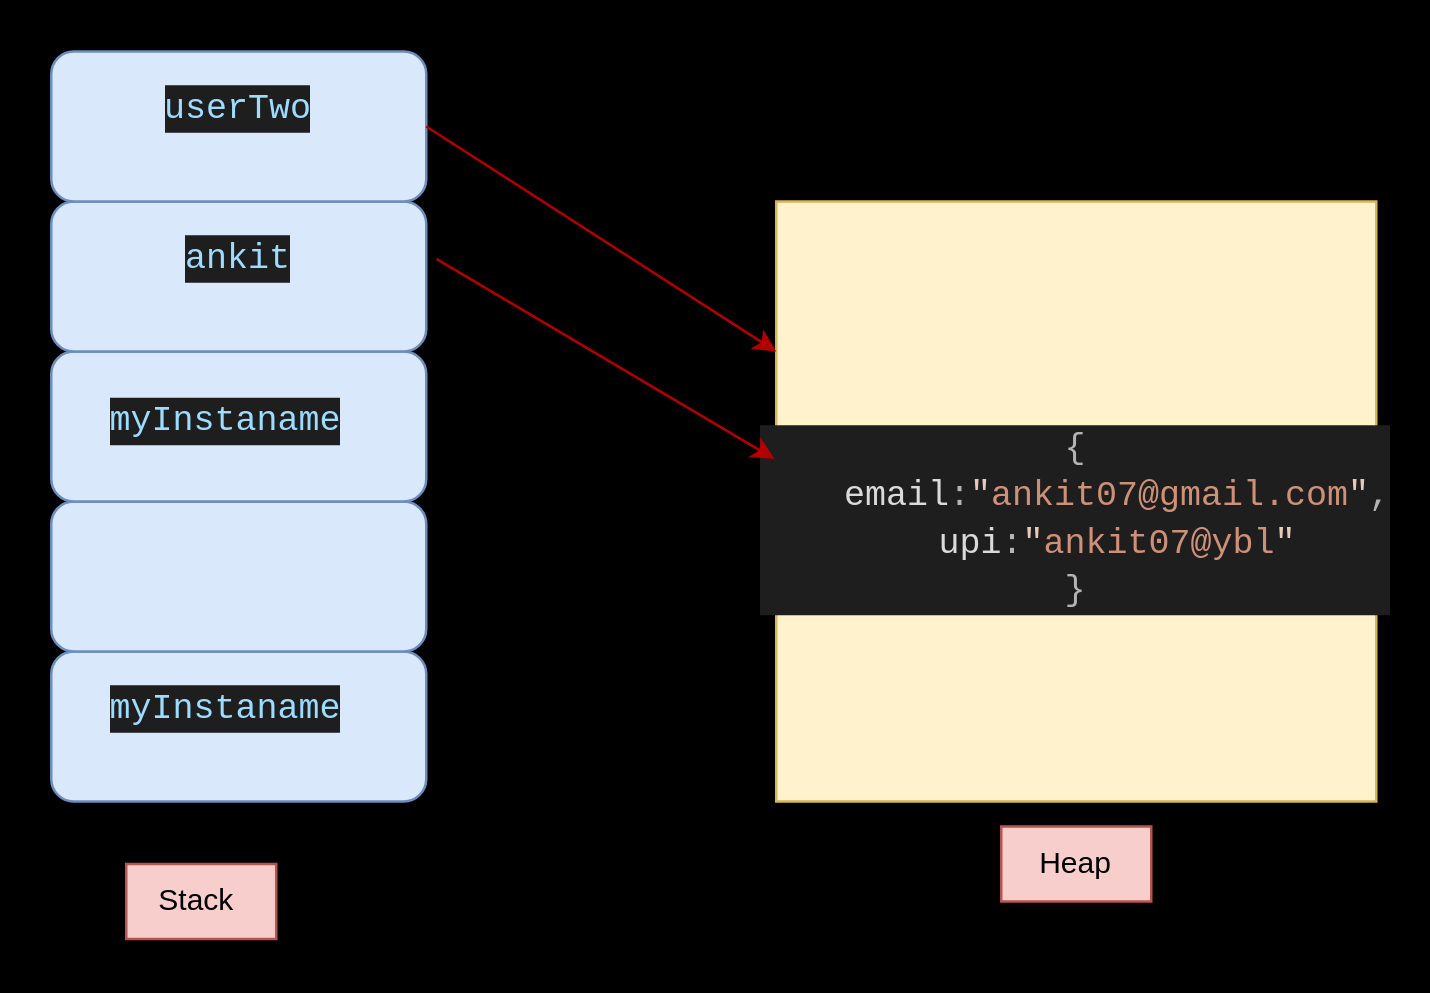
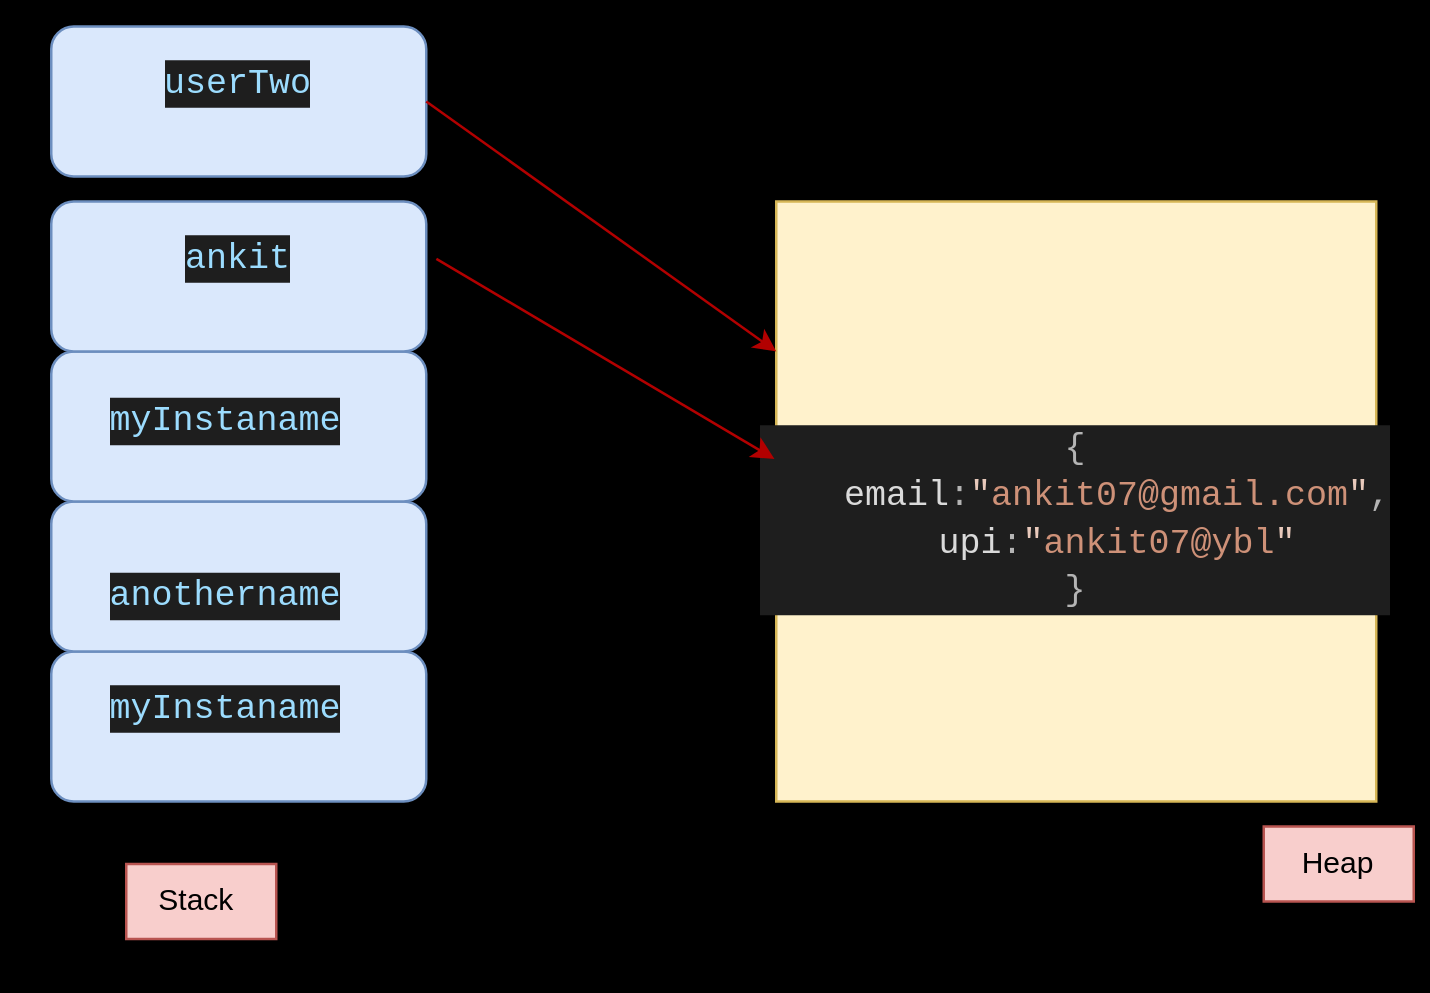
(239, 126) -> (239, 101)
none -> (226, 614)
(1076, 864) -> (1339, 864)
